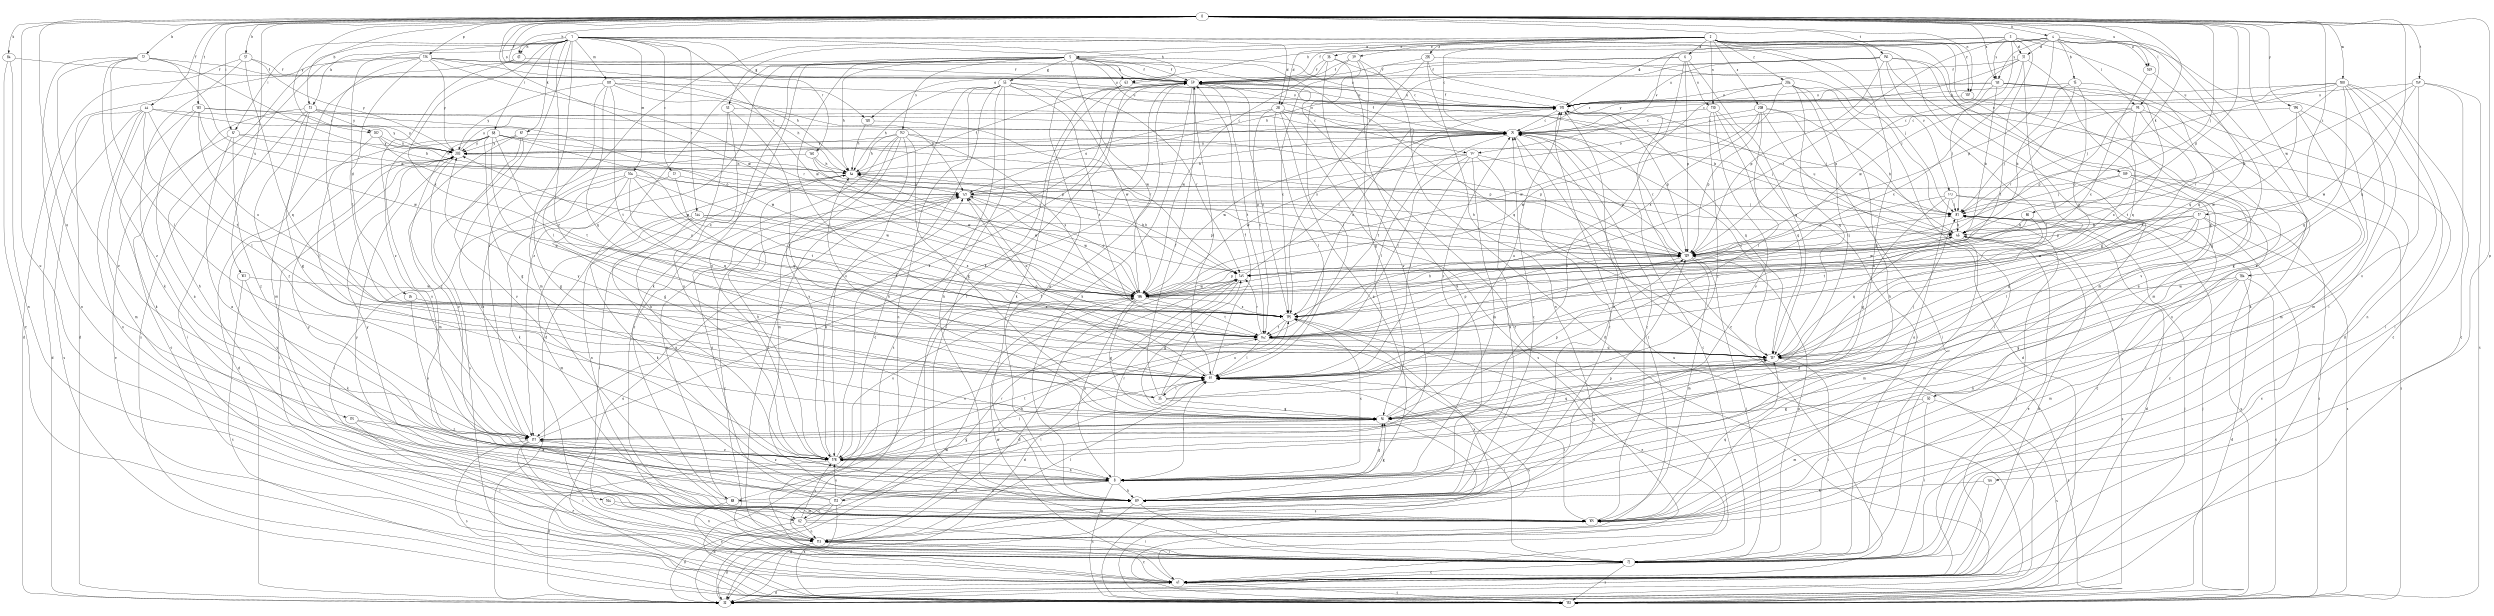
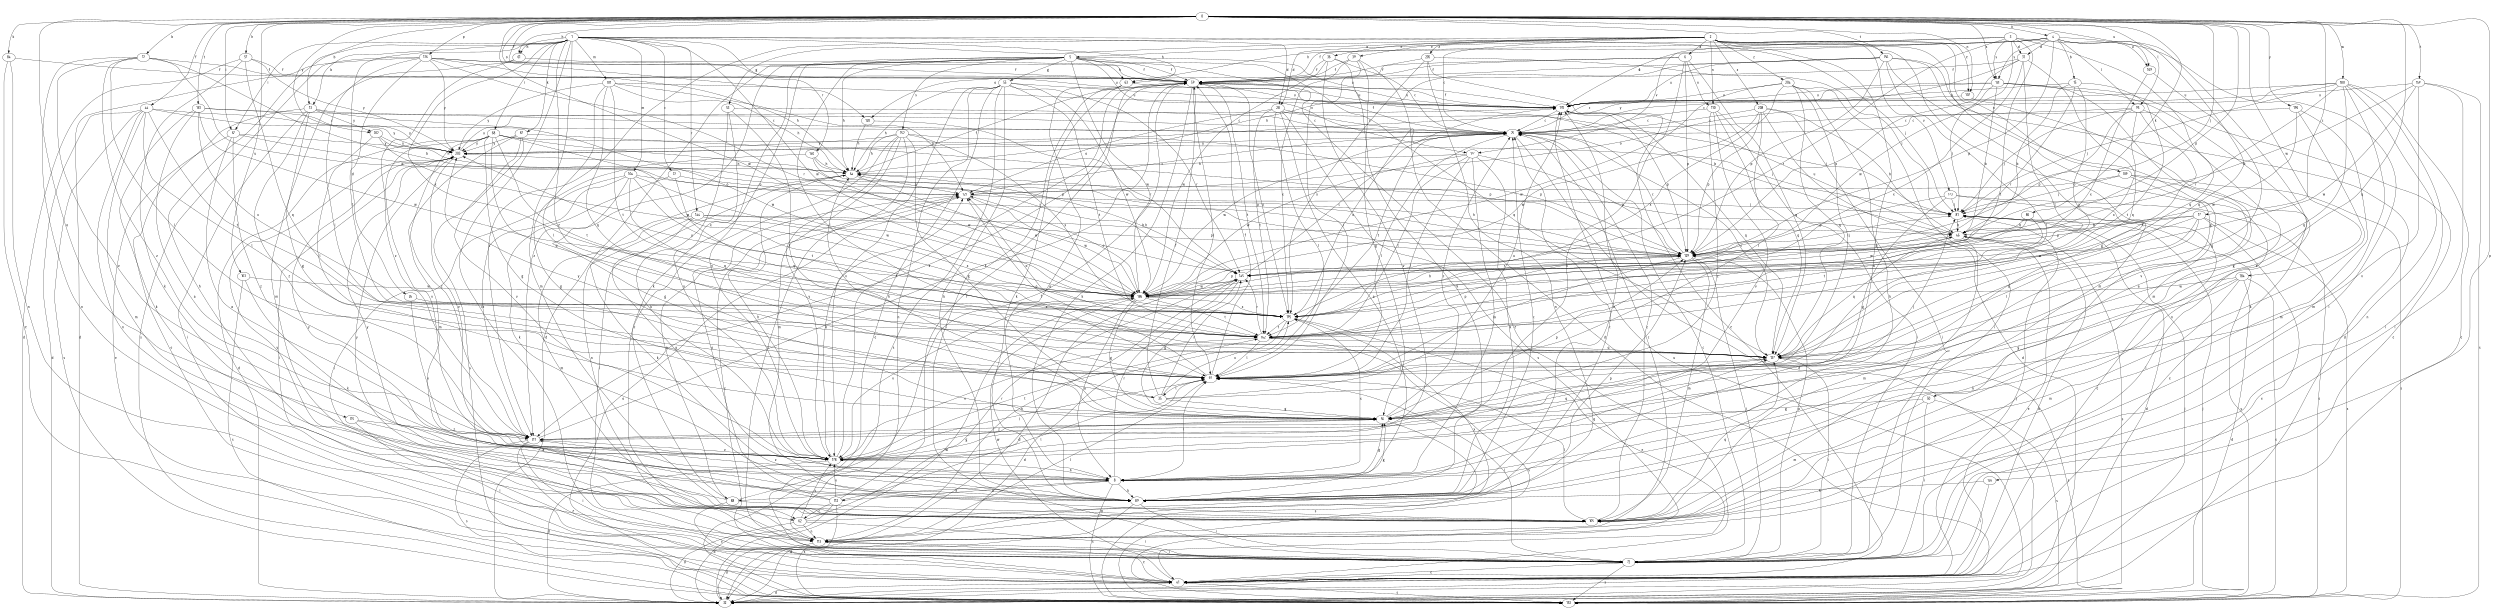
none -> (1465, 266)
(1600, 438) -> none
(609, 501) -> none
